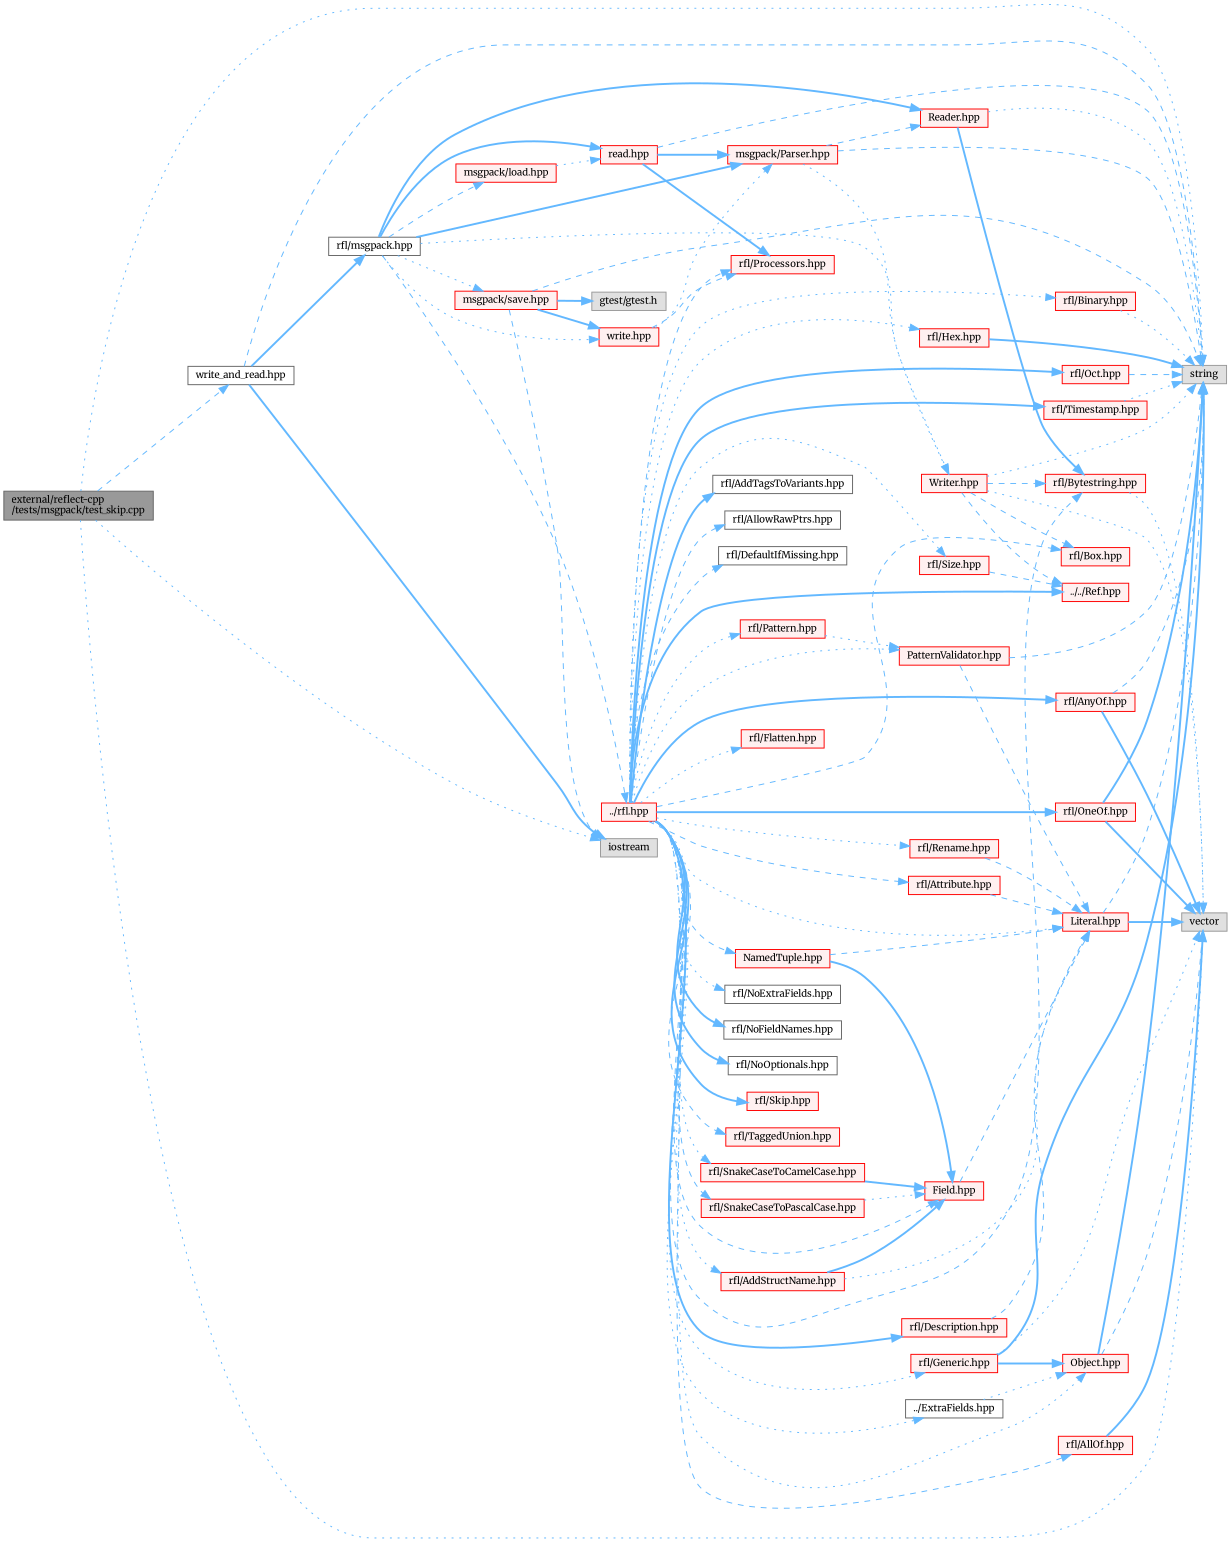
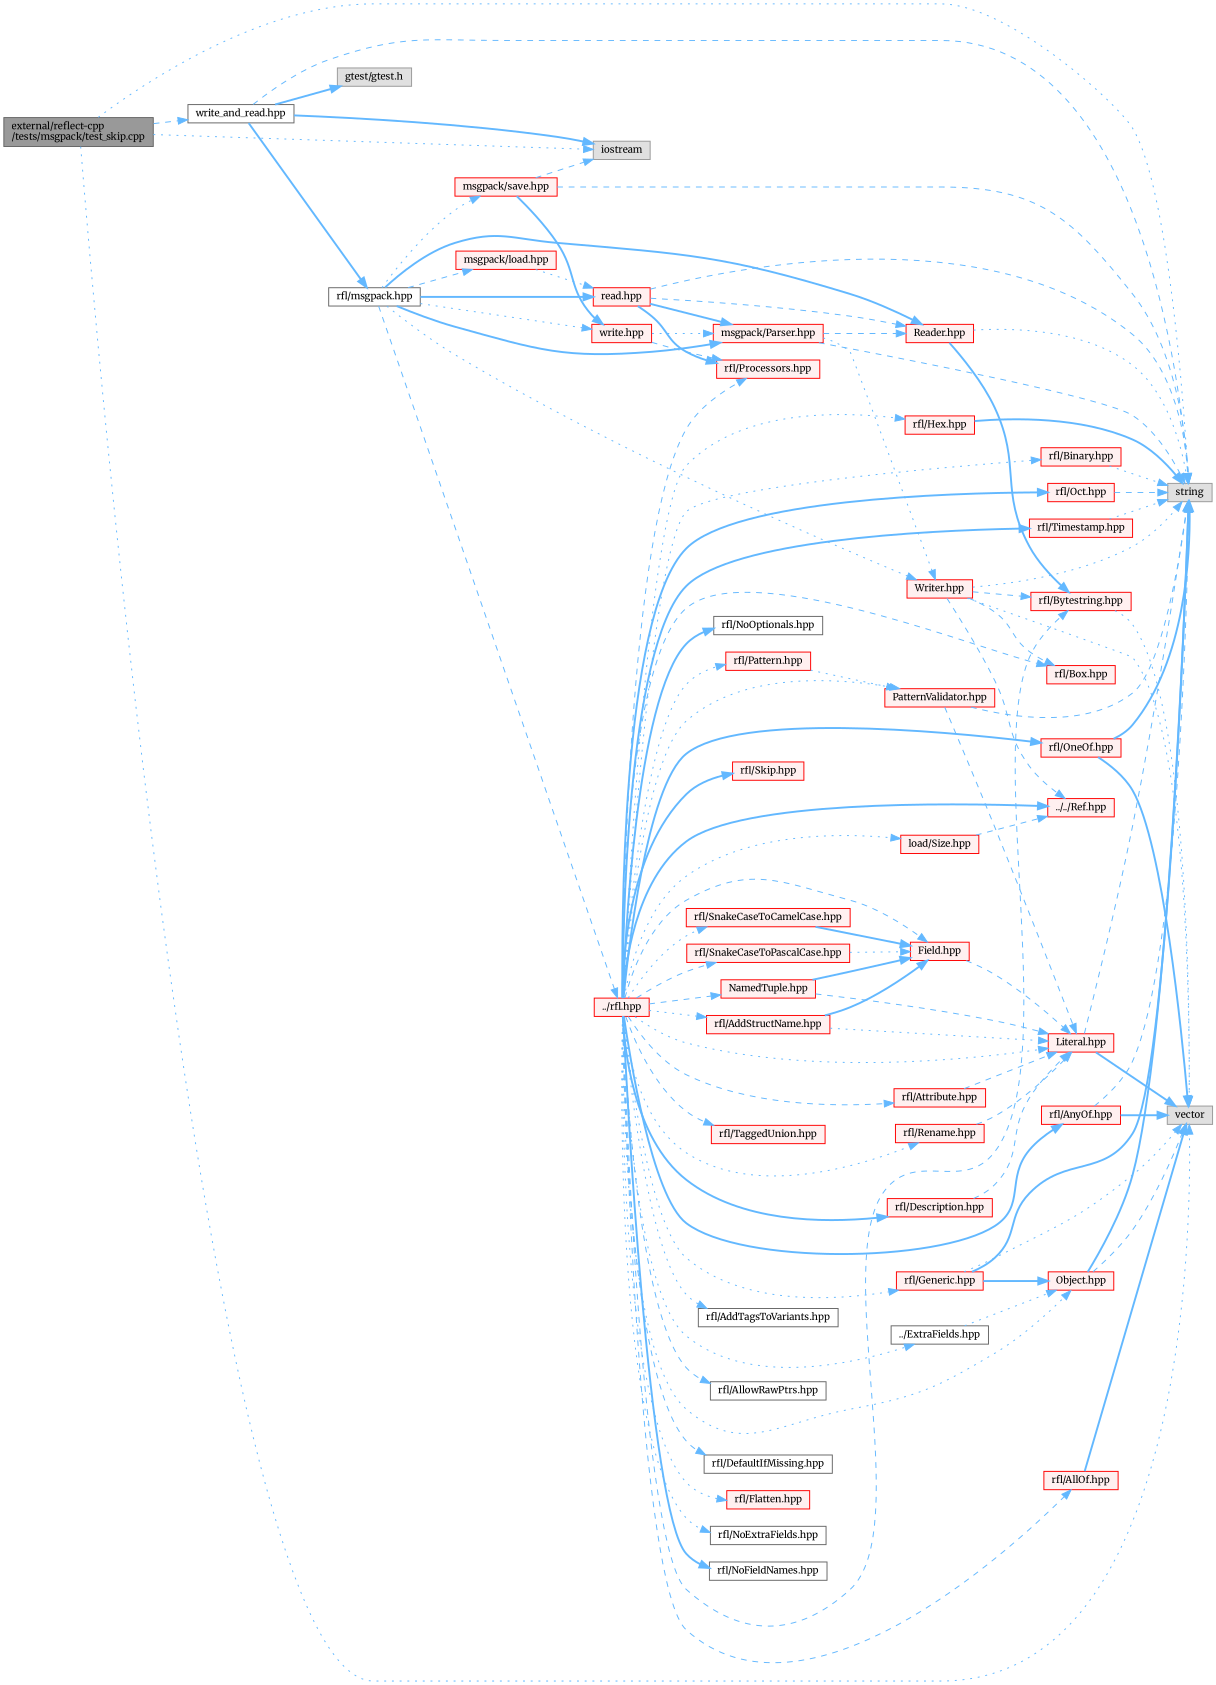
(570, 301) -> (303, 97)
none -> (774, 307)
(954, 565) -> (940, 844)
(652, 646) -> (648, 1189)
